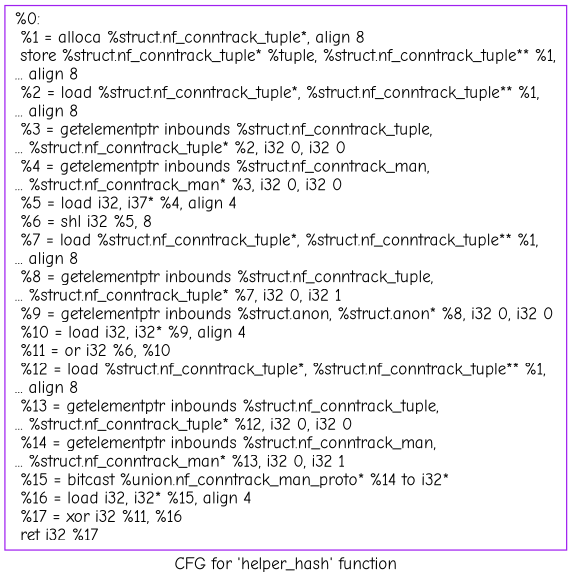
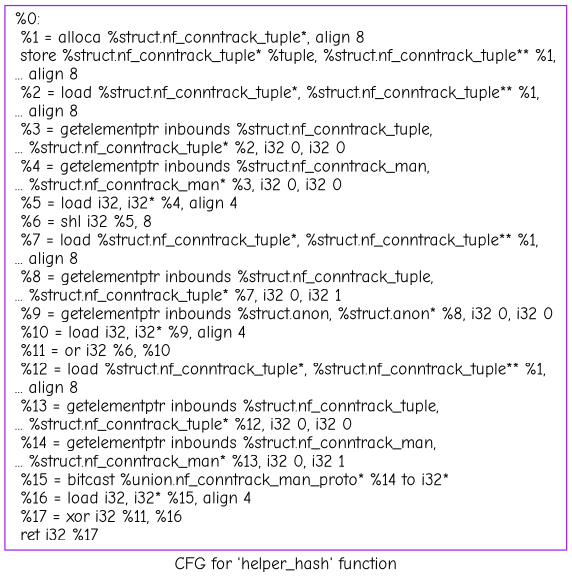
(126, 203) -> (127, 203)
